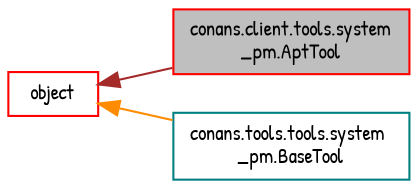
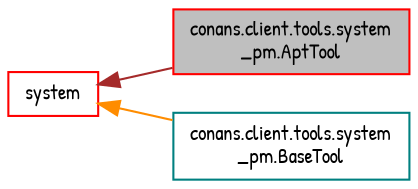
(53, 94) -> (53, 94)
(291, 146) -> (291, 146)
